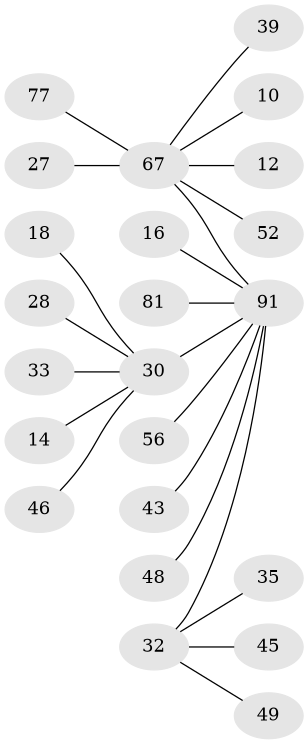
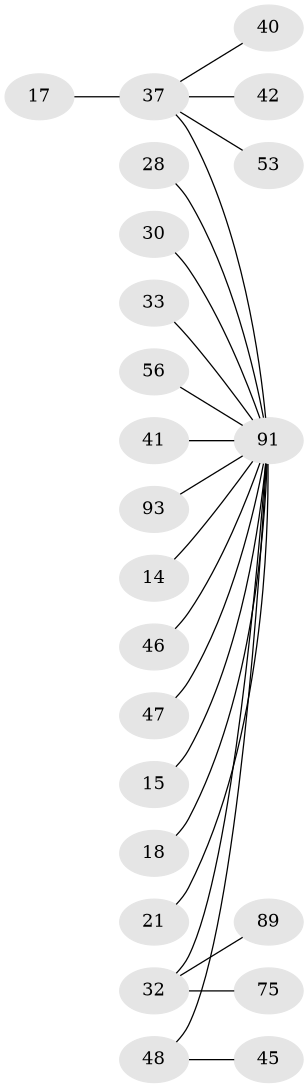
(269, 28) -> none
(39, 97) -> (39, 97)
(269, 97) -> (269, 28)
(39, 166) -> none
(154, 166) -> (154, 97)
(269, 166) -> (269, 97)
(154, 234) -> (154, 785)
(269, 234) -> (269, 166)
(97, 303) -> (235, 693)
(154, 303) -> (154, 922)
(97, 338) -> (231, 296)
(97, 372) -> (215, 370)
(97, 406) -> (215, 511)
(97, 441) -> (224, 549)
none -> (154, 441)
(154, 509) -> (154, 509)
(269, 578) -> (269, 991)
(212, 647) -> (212, 1060)
none -> (154, 716)
(269, 716) -> (269, 922)
